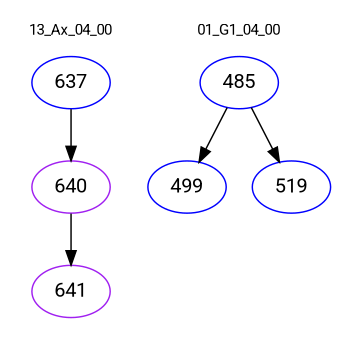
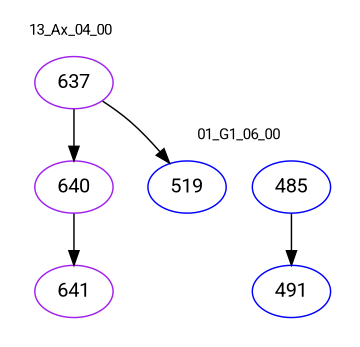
(239, 31) -> (239, 136)
(71, 83) -> (74, 83)
(262, 128) -> (146, 136)
(187, 187) -> (291, 291)
